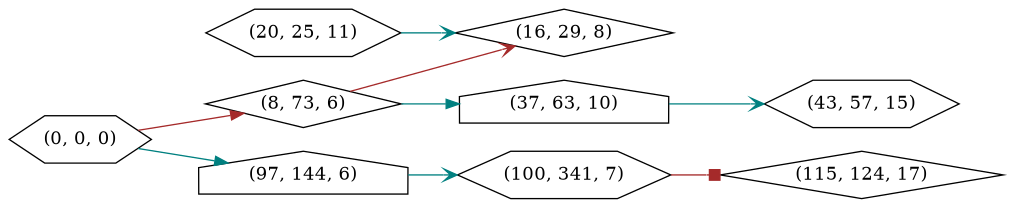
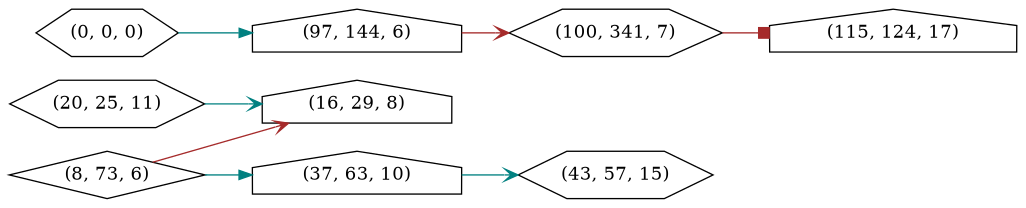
(564, 33) -> (357, 104)
(184, 123) -> none
(426, 175) -> (479, 33)
(862, 175) -> (893, 33)
